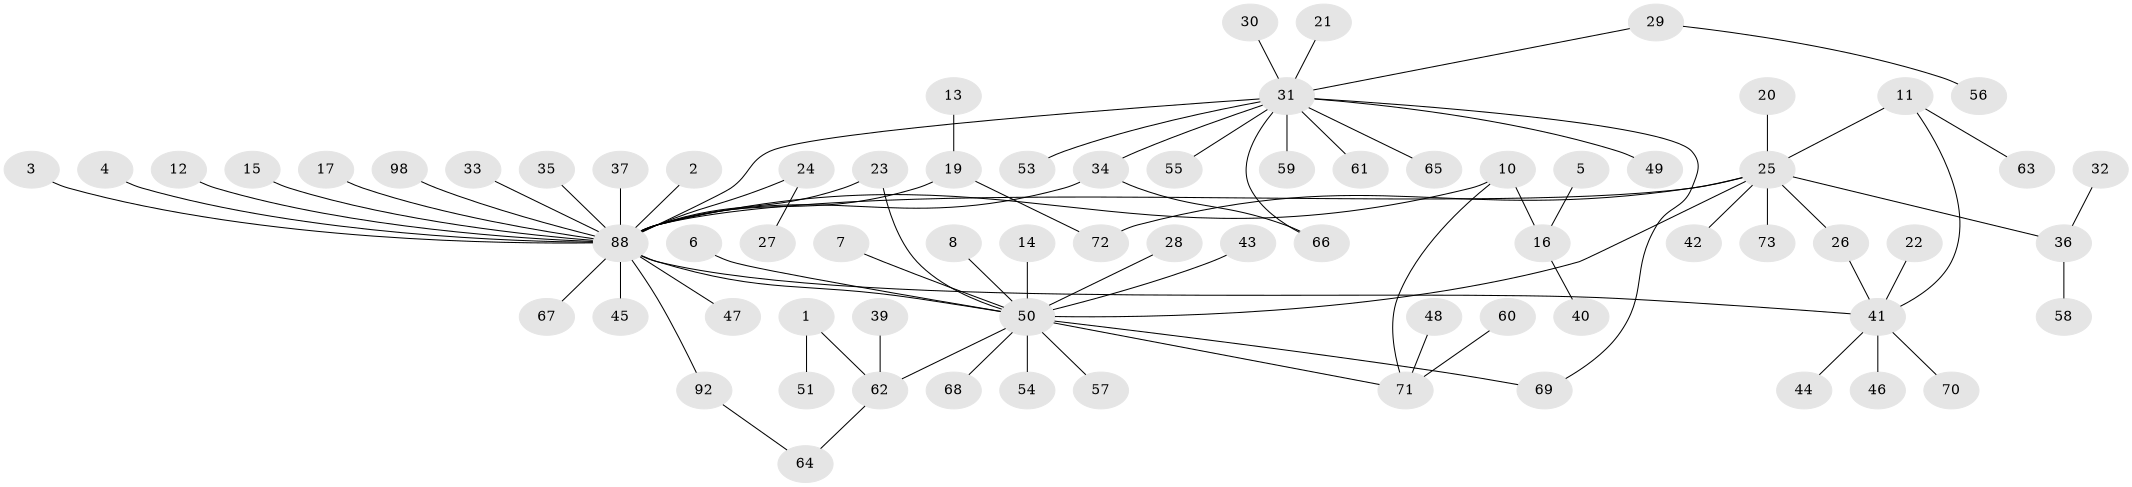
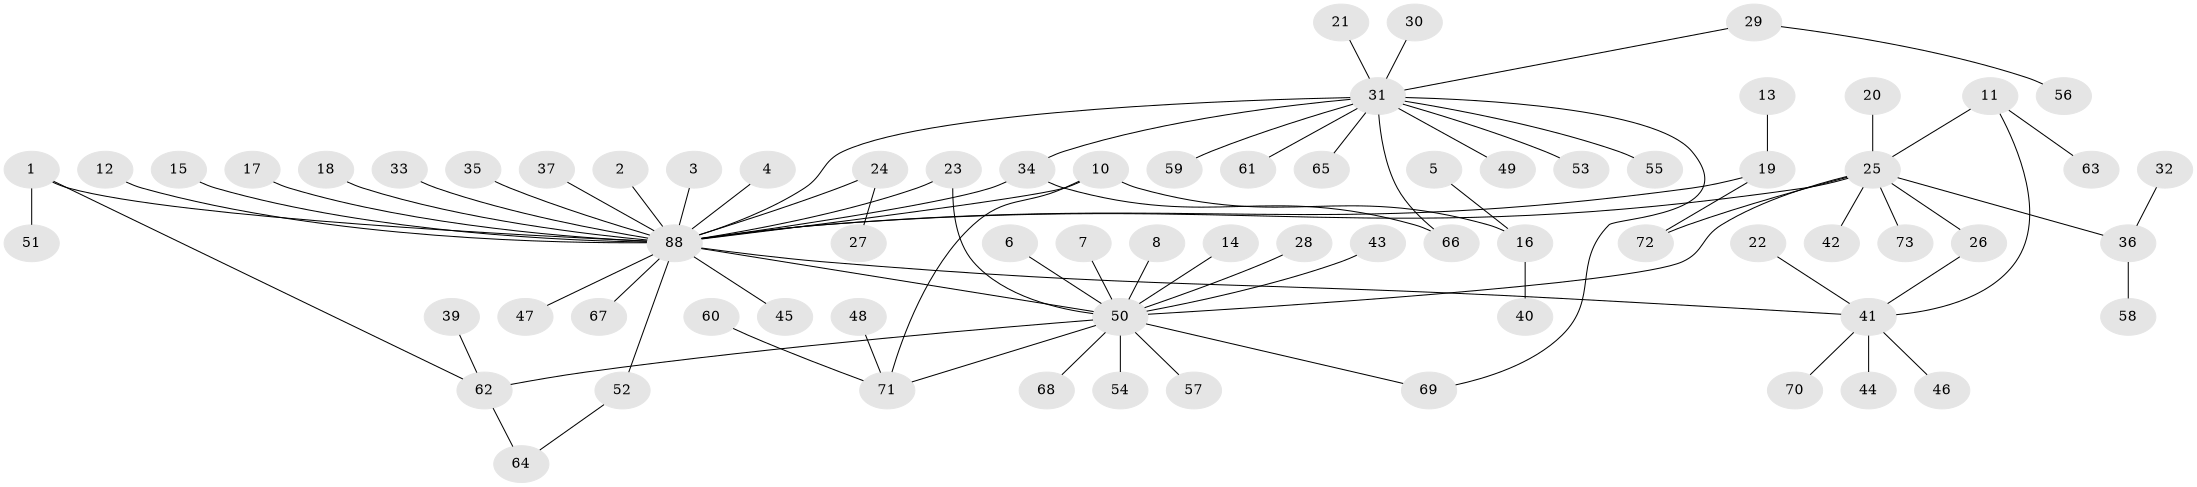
(400, 170) -> (326, 170)
none -> (199, 209)
(704, 390) -> (623, 390)
